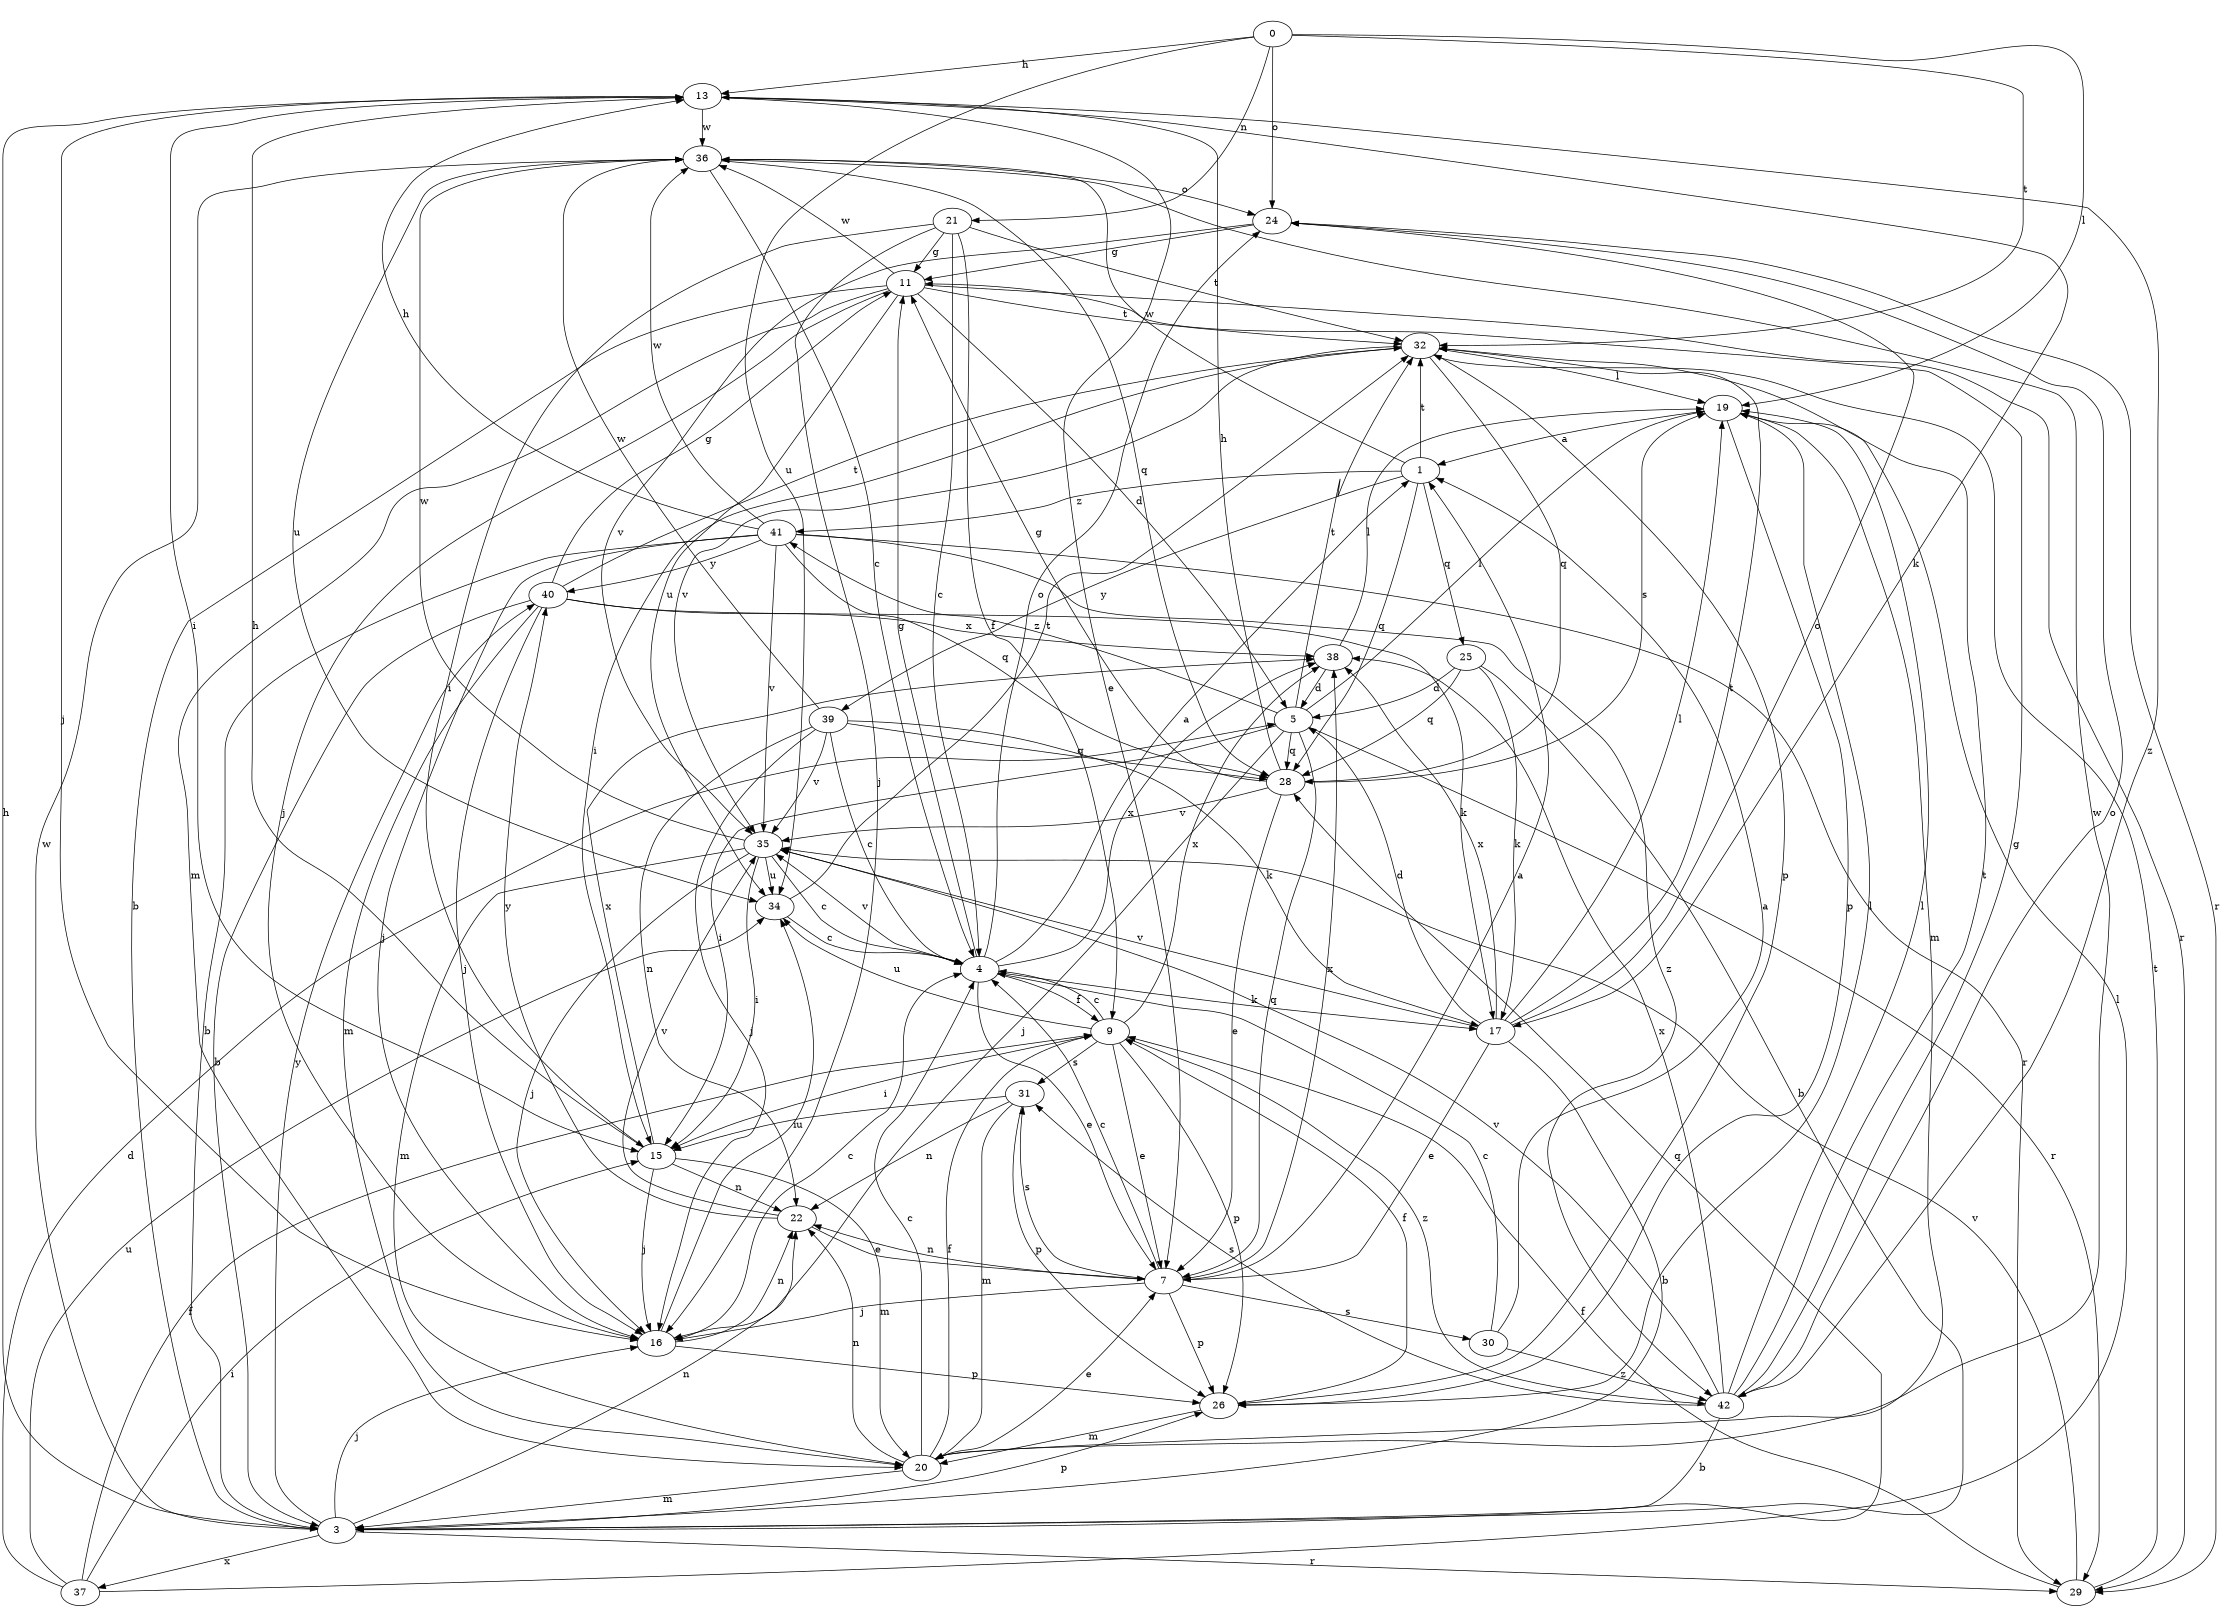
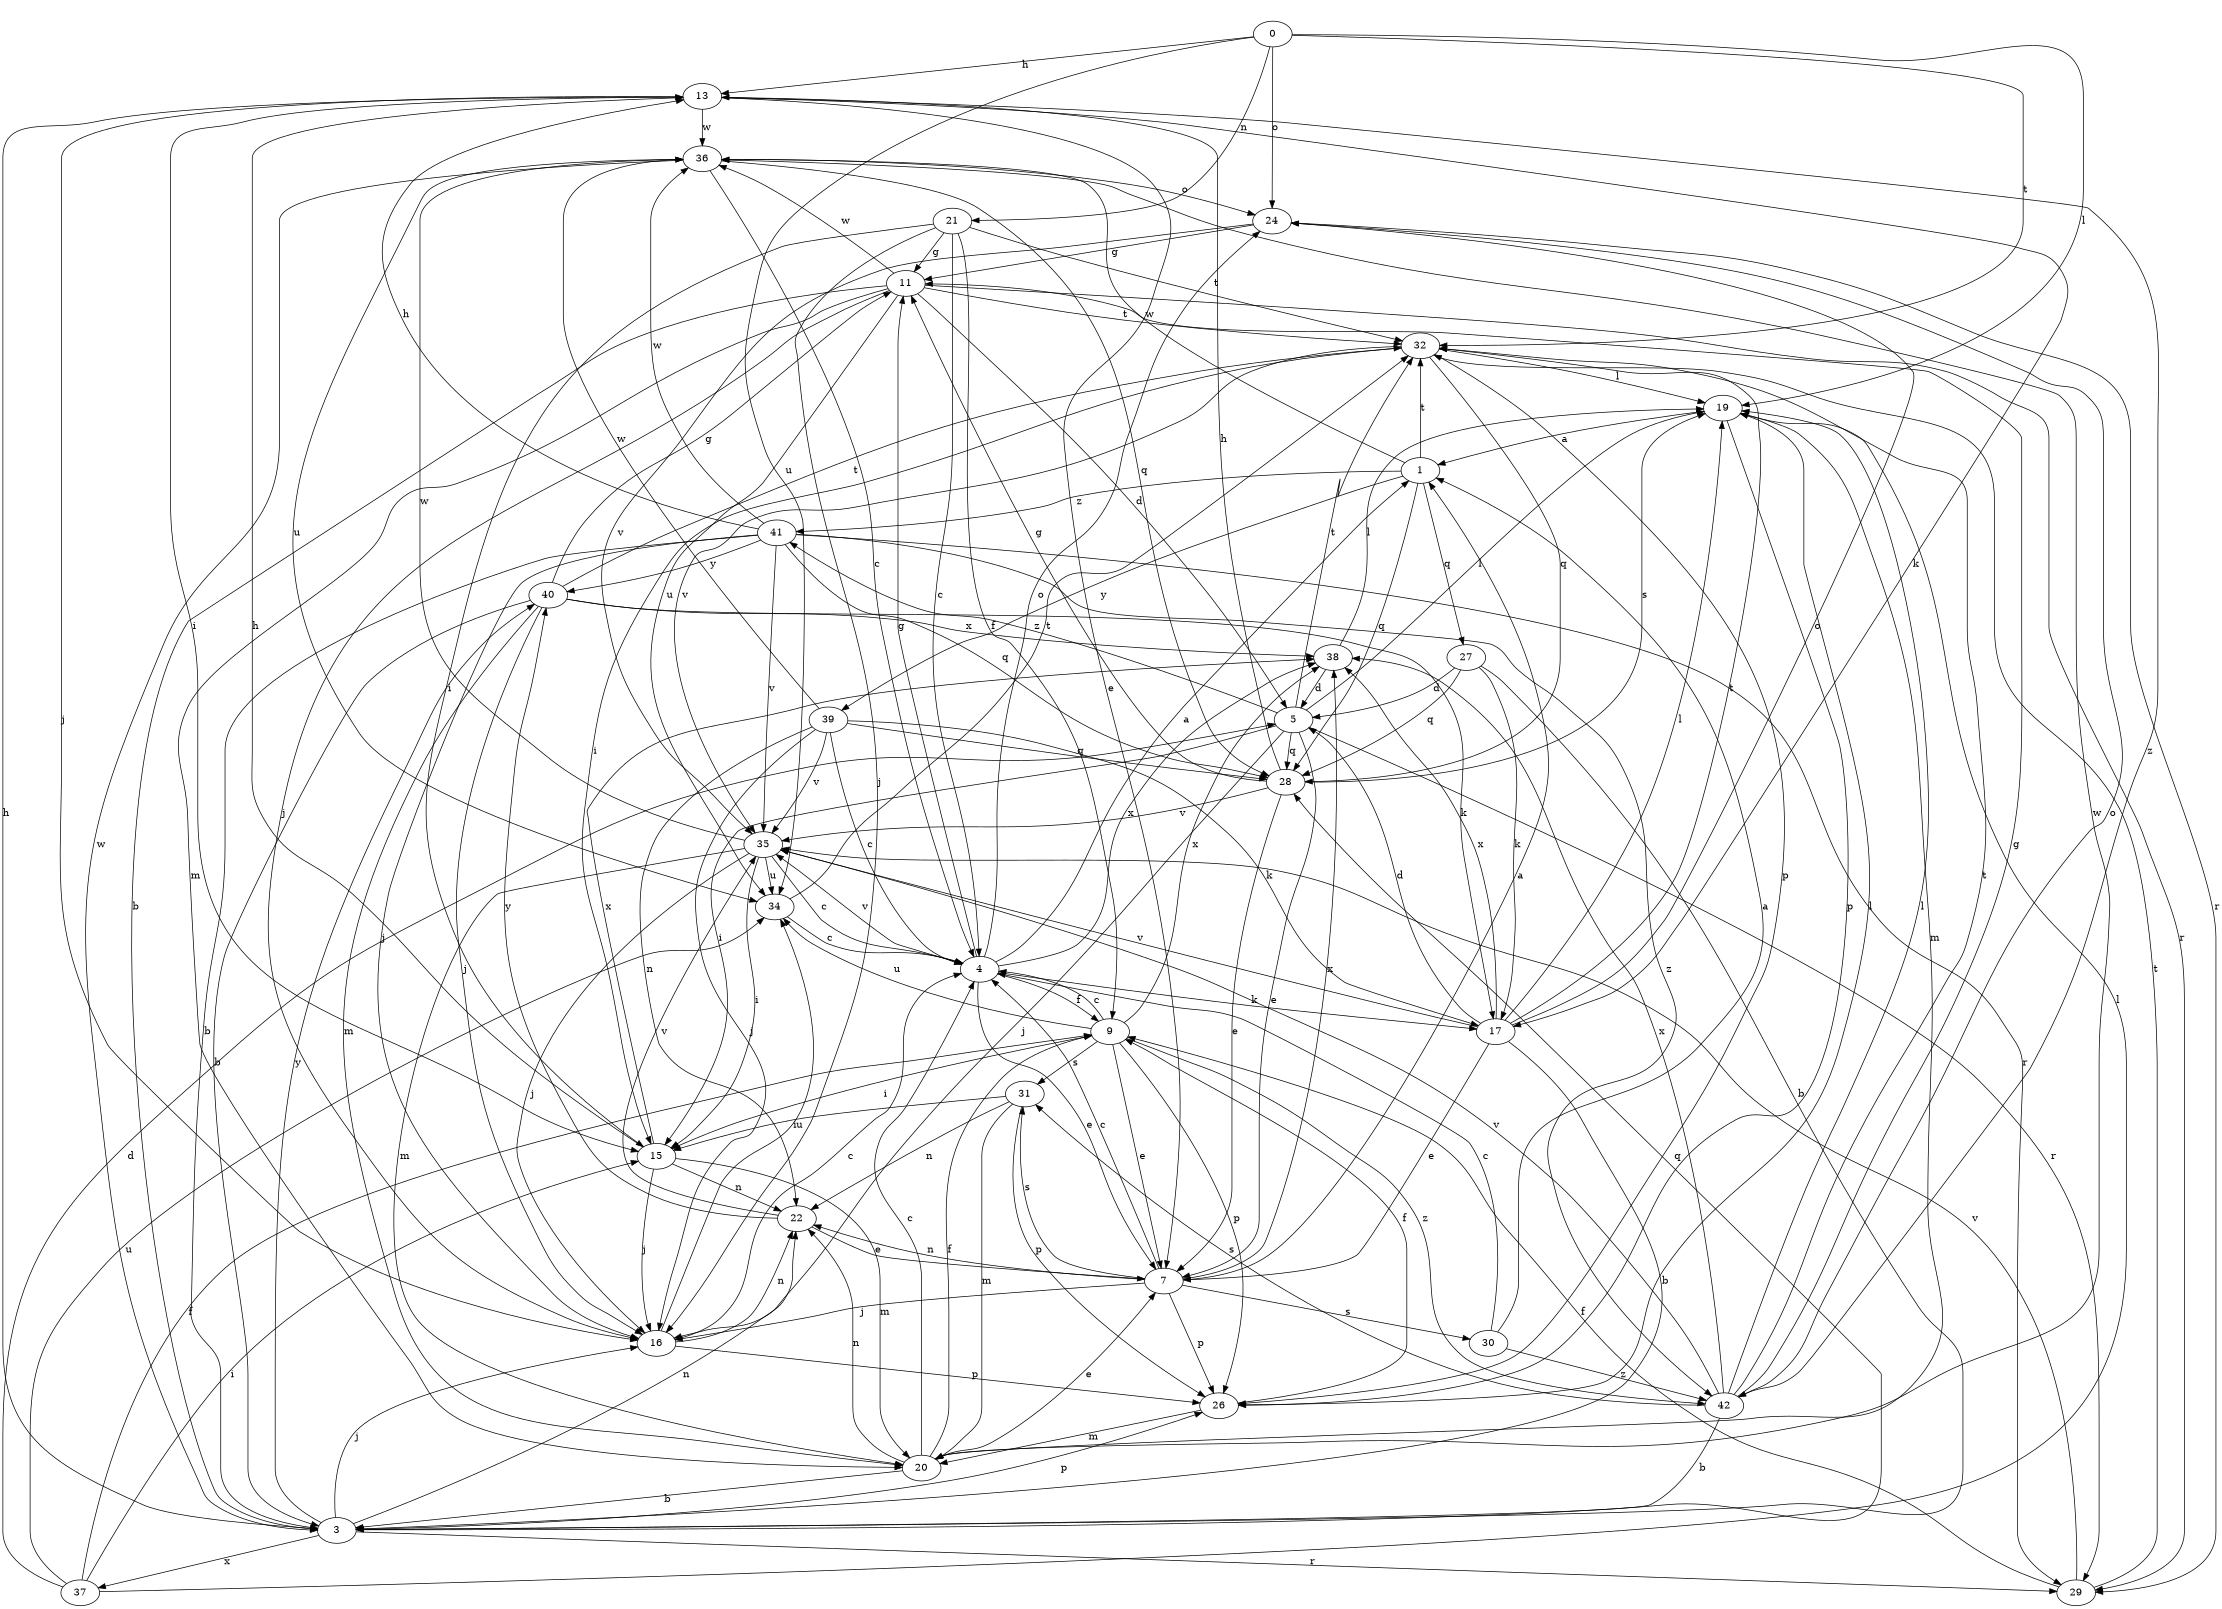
(1466, 658) -> (1466, 658)
(84, 690) -> (141, 700)
(1274, 1000) -> (1274, 1000)
(668, 1499) -> (668, 1499)
